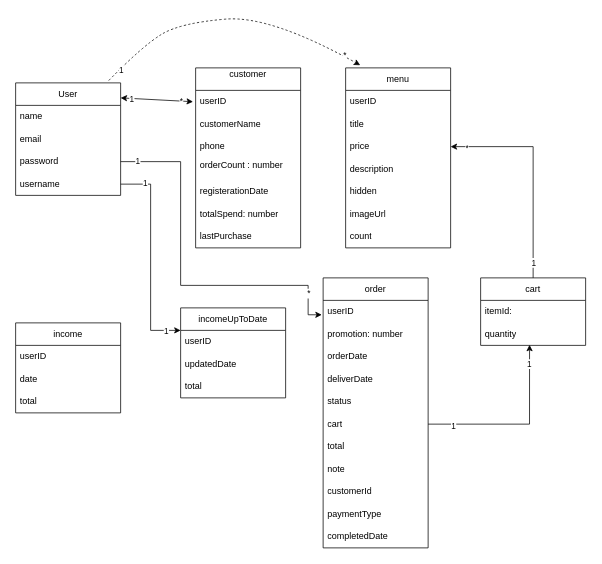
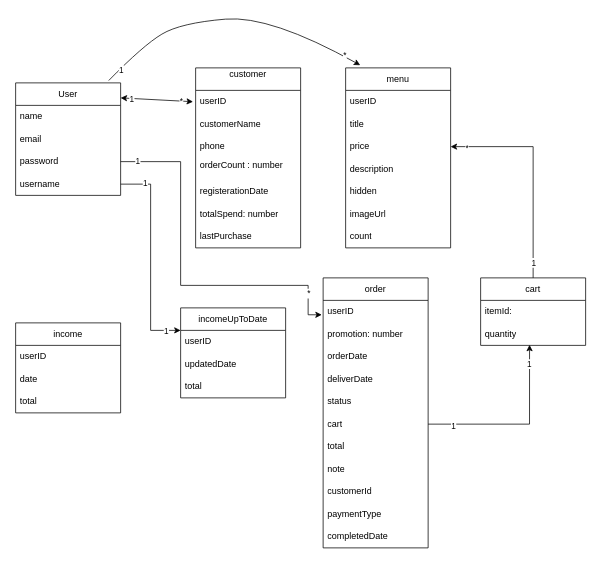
(231, 19) -> (231, 19)
